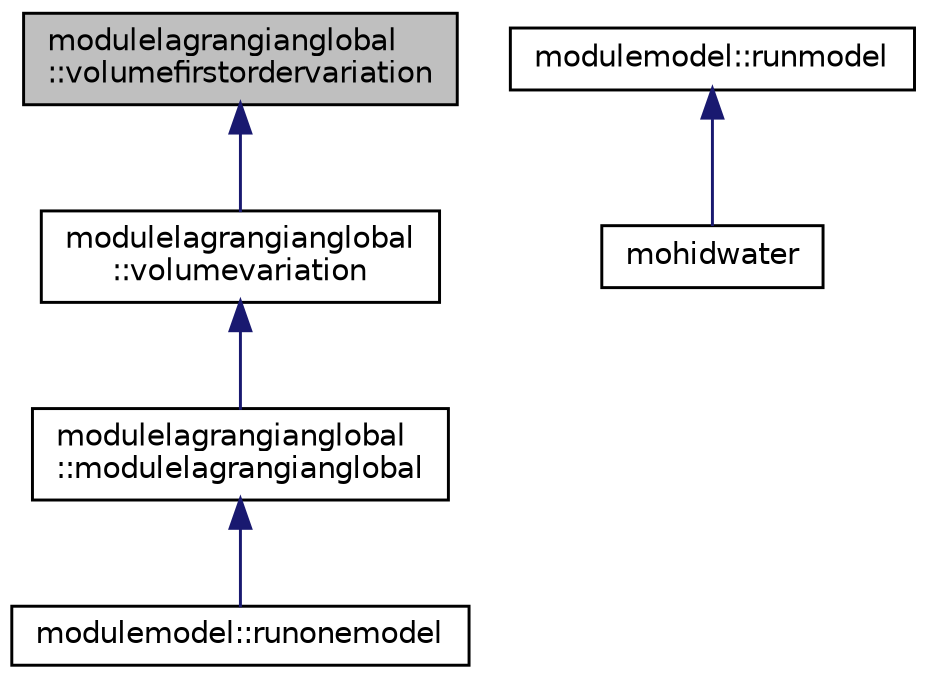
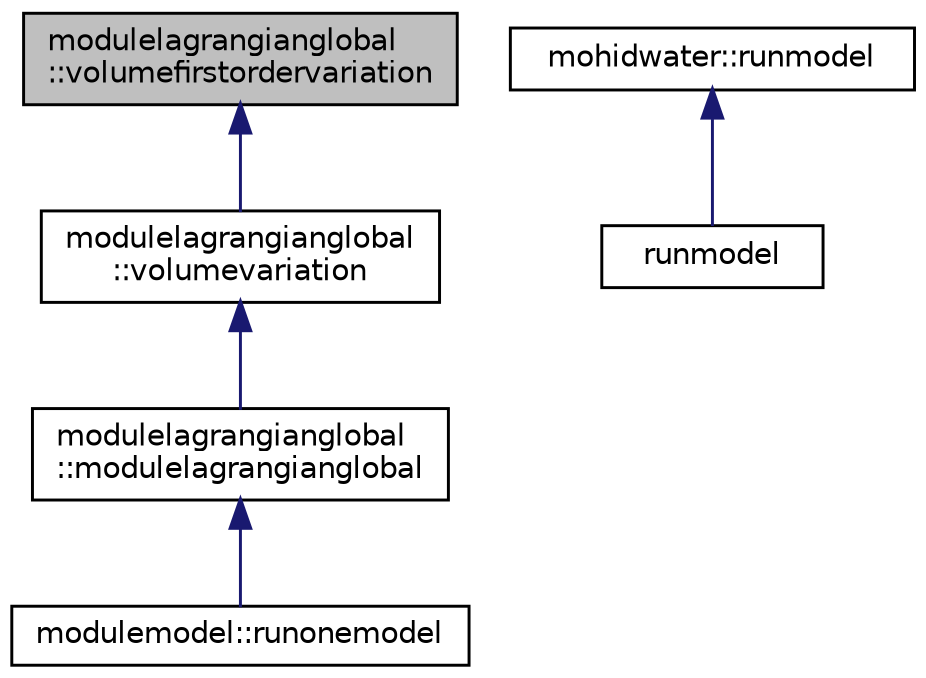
(712, 59) -> (712, 59)
(712, 257) -> (712, 257)
